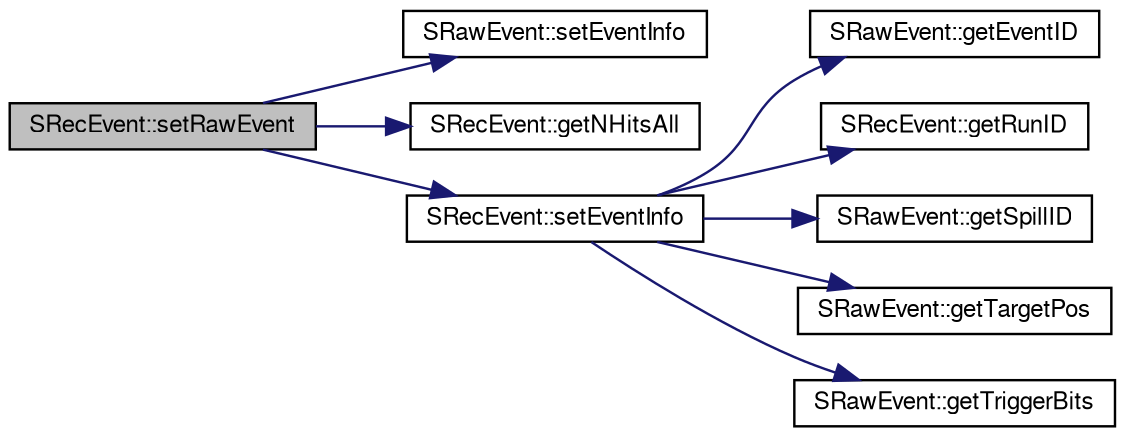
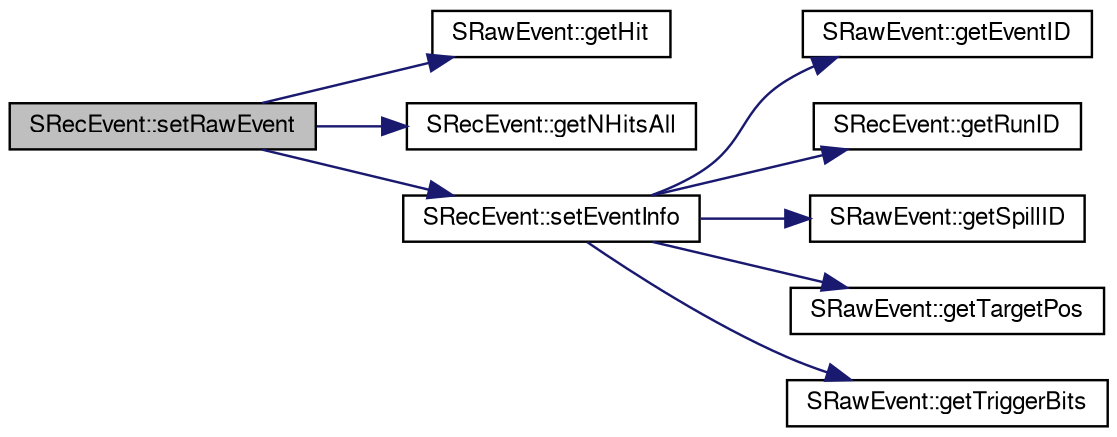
(555, 34) -> (551, 34)
